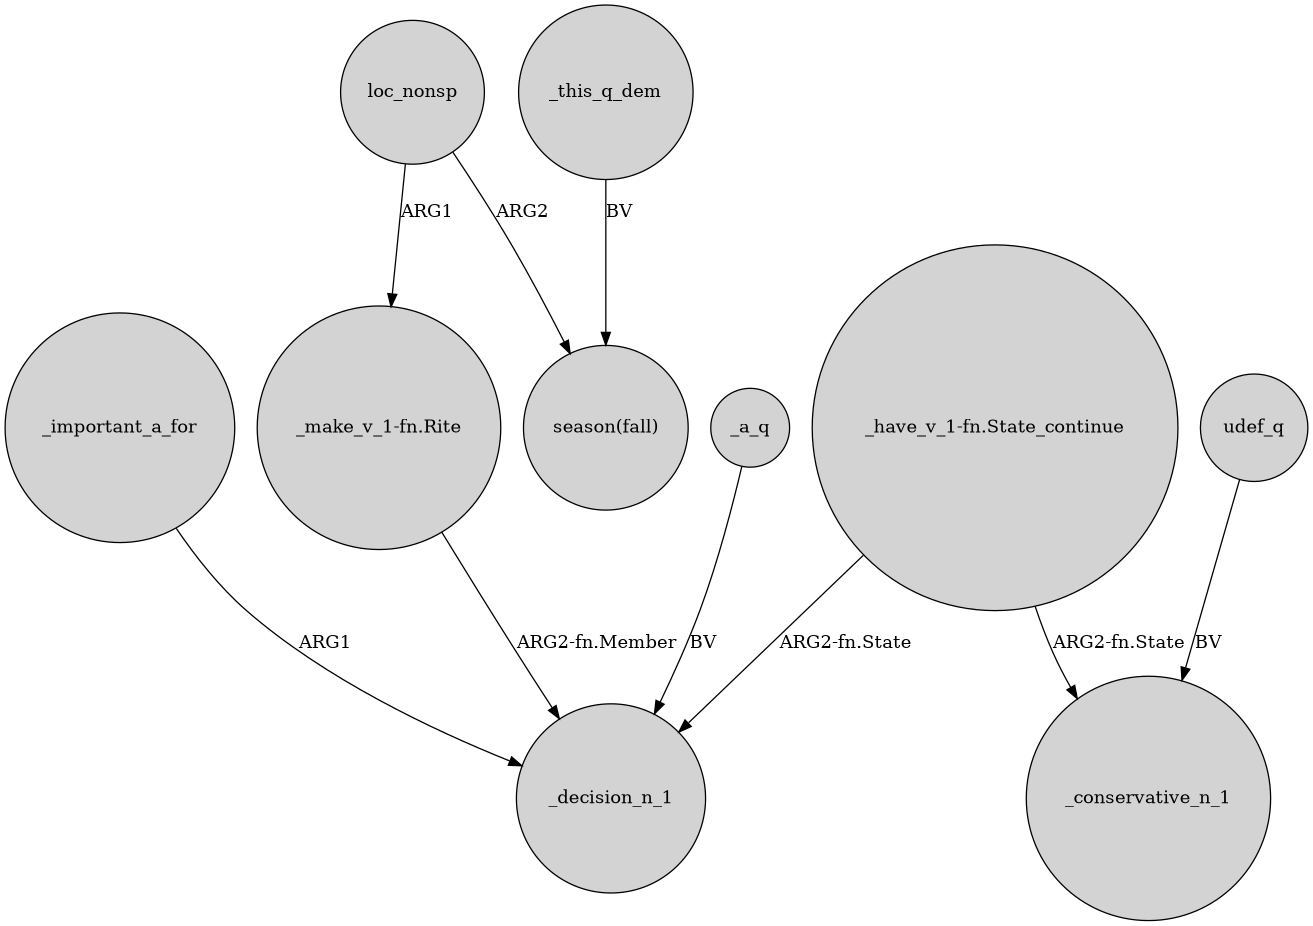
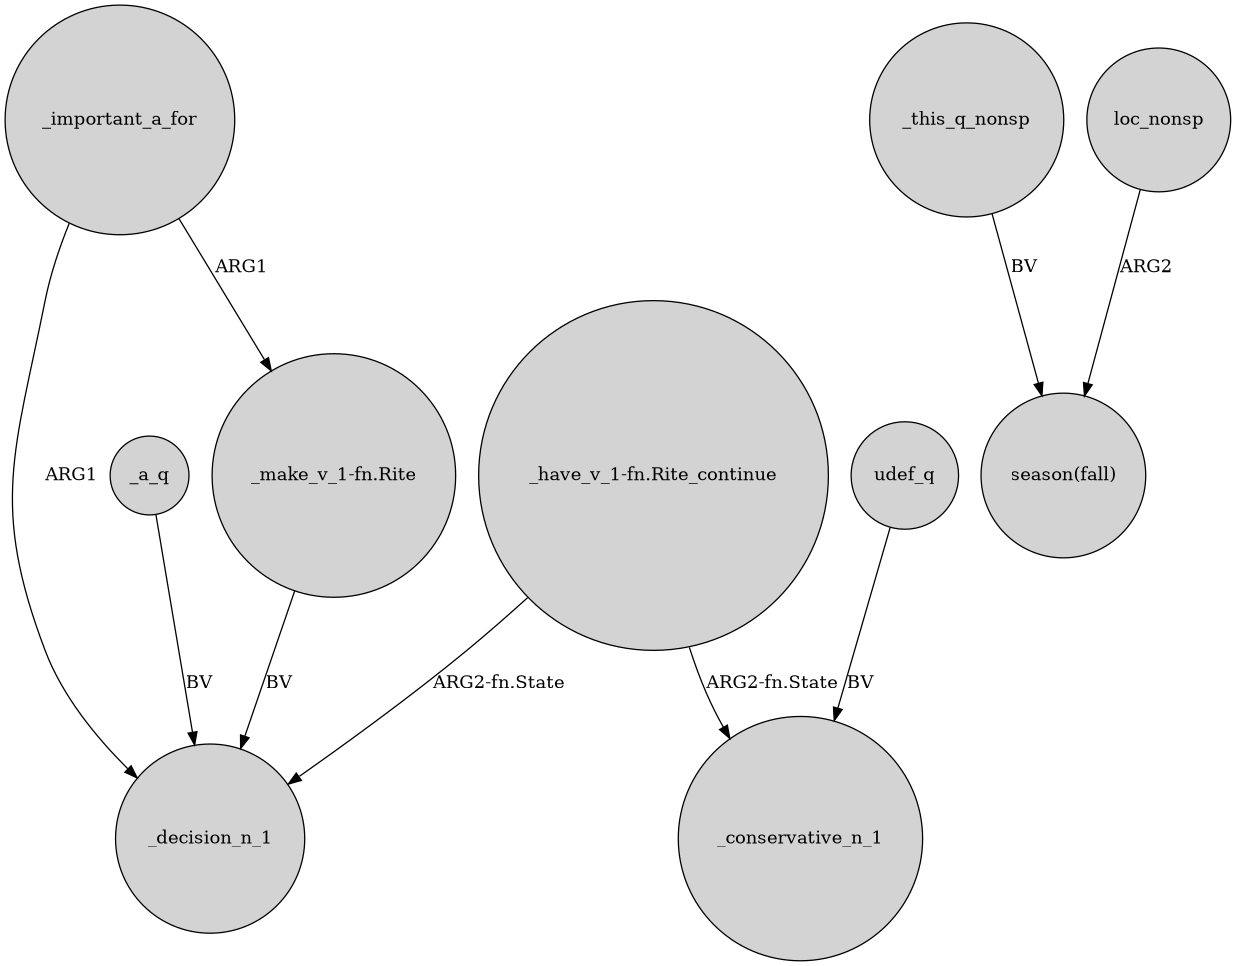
(606, 92) -> (967, 120)
(399, 229) -> (222, 289)
(995, 428) -> (654, 475)
(597, 643) -> (279, 683)
